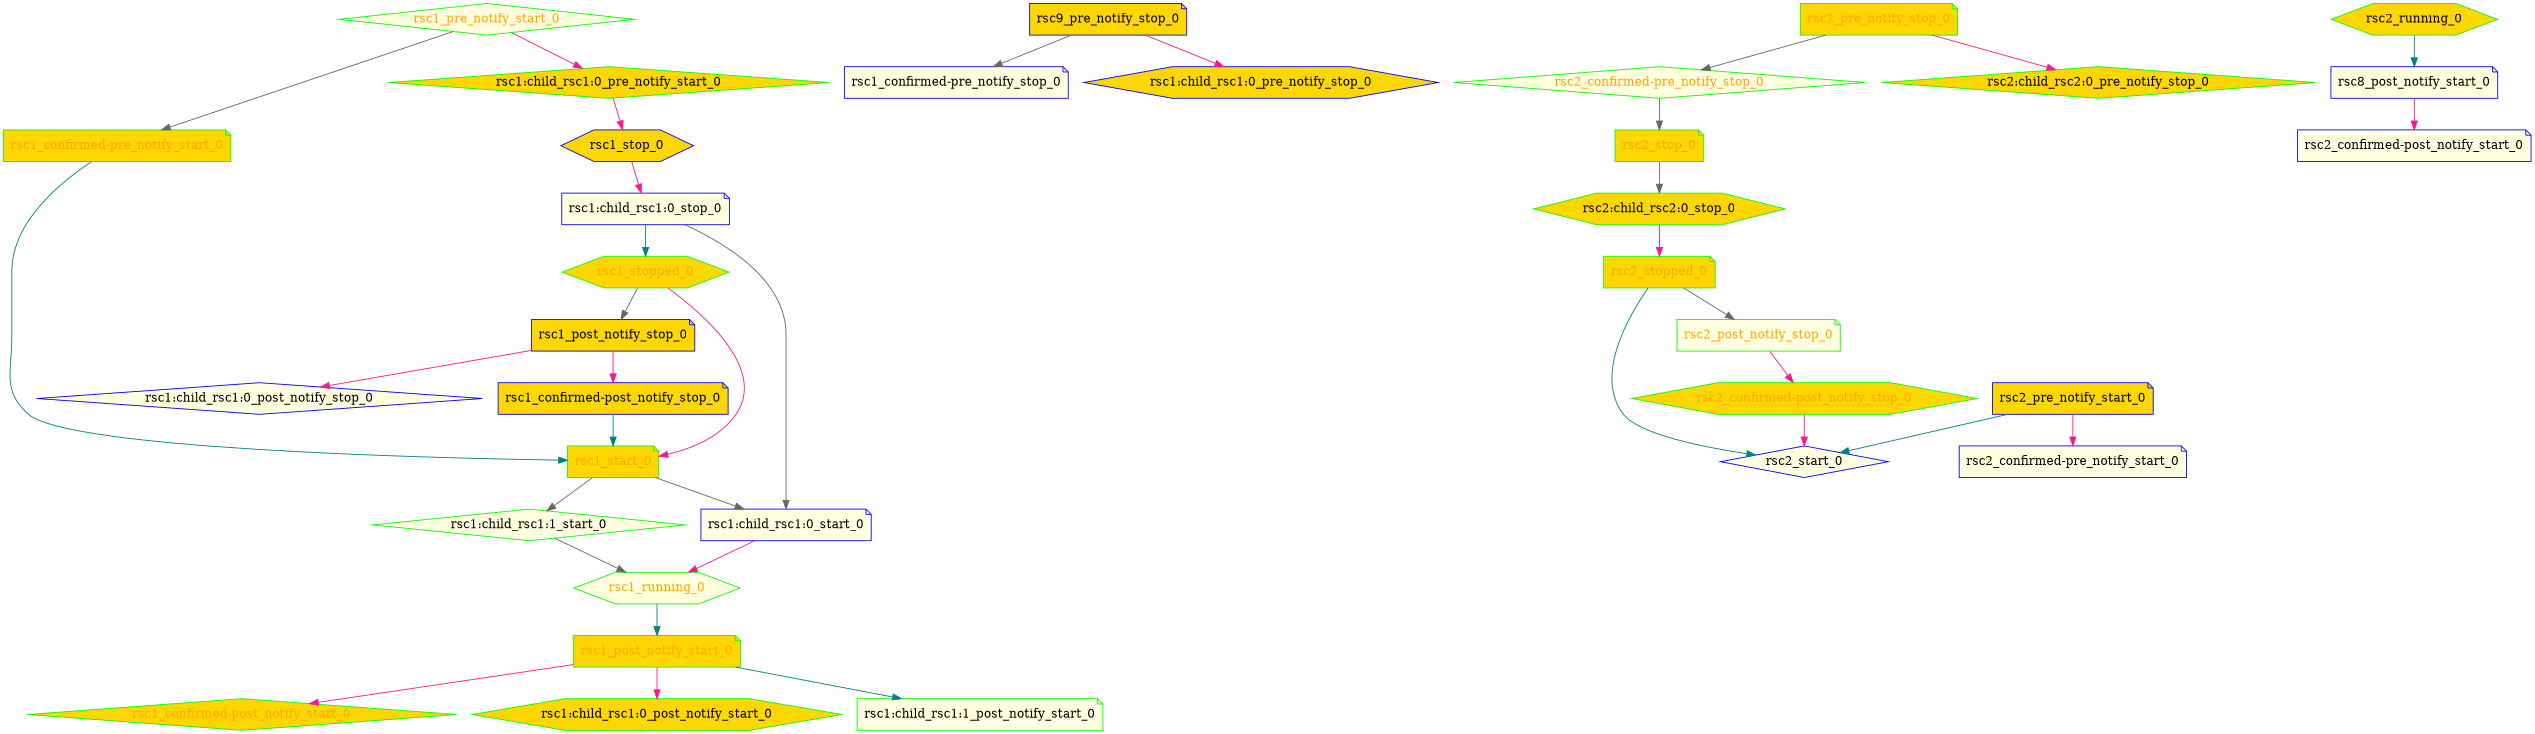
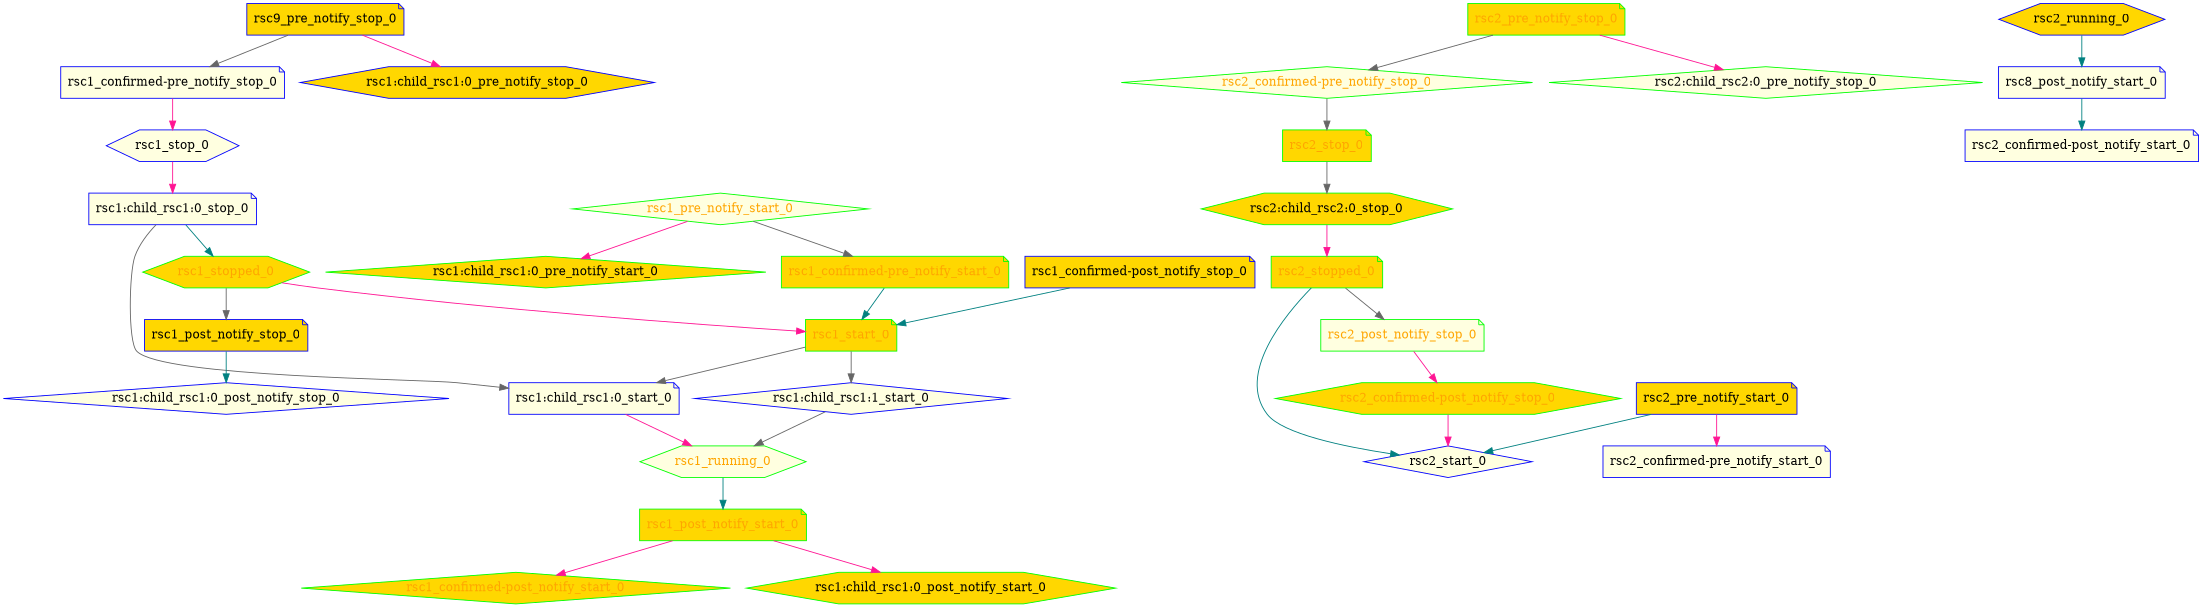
(2414, 19) -> (2082, 19)
(2098, 83) -> (1766, 83)
(617, 110) -> (173, 110)
(2414, 110) -> (2082, 110)
(627, 146) -> (173, 146)
(613, 363) -> none
(430, 368) -> (226, 363)
(529, 525) -> (851, 399)
(980, 715) -> none
